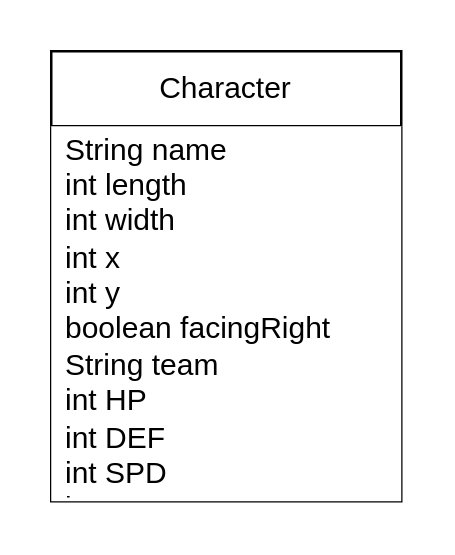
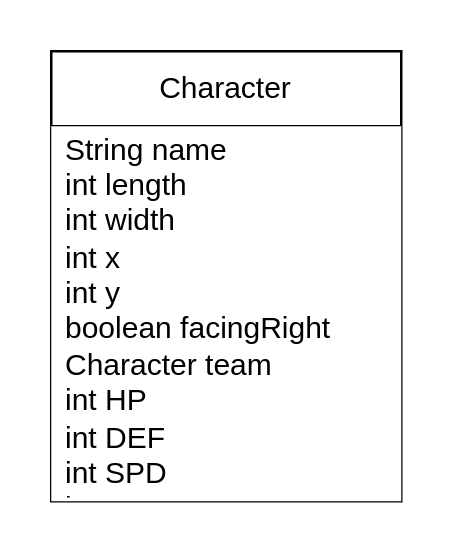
(210, 314) -> (210, 314)
